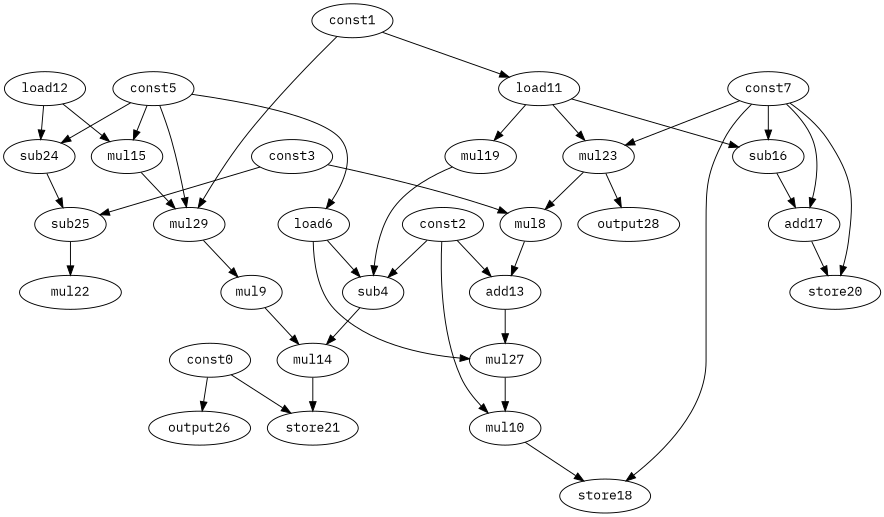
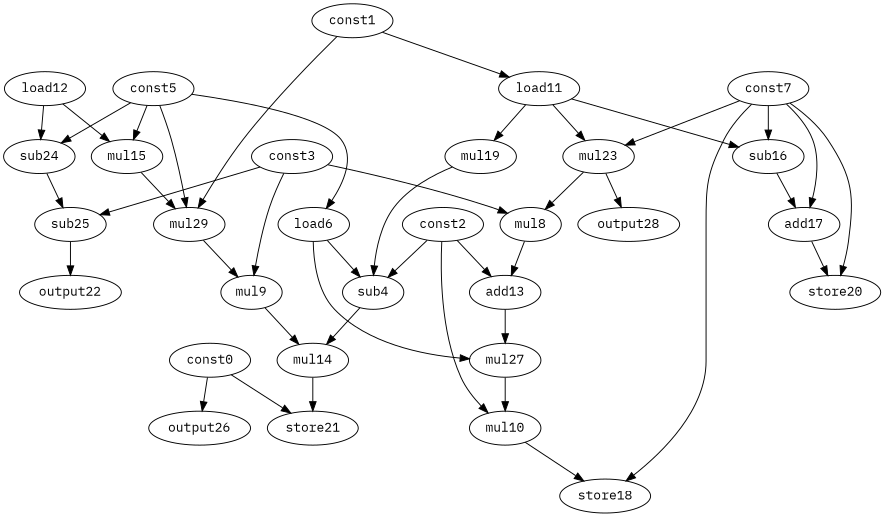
none -> (266, 219)
(70, 292) -> (70, 292)
